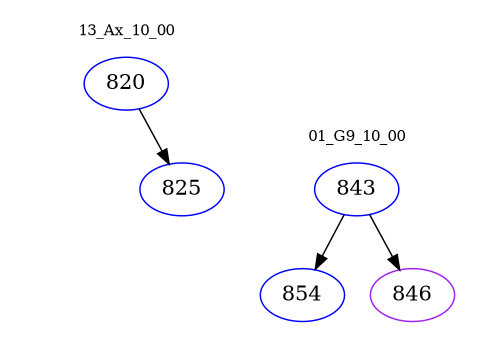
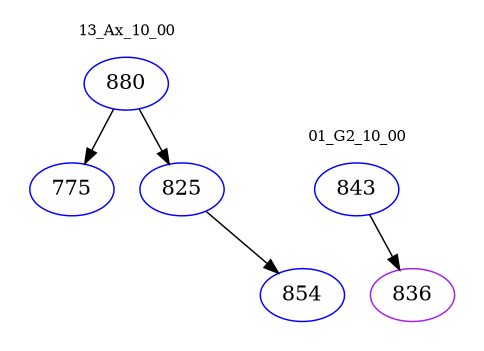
(126, 84) -> (126, 84)
(357, 137) -> (357, 137)
none -> (72, 189)
(333, 235) -> (237, 238)
(413, 295) -> (413, 295)
